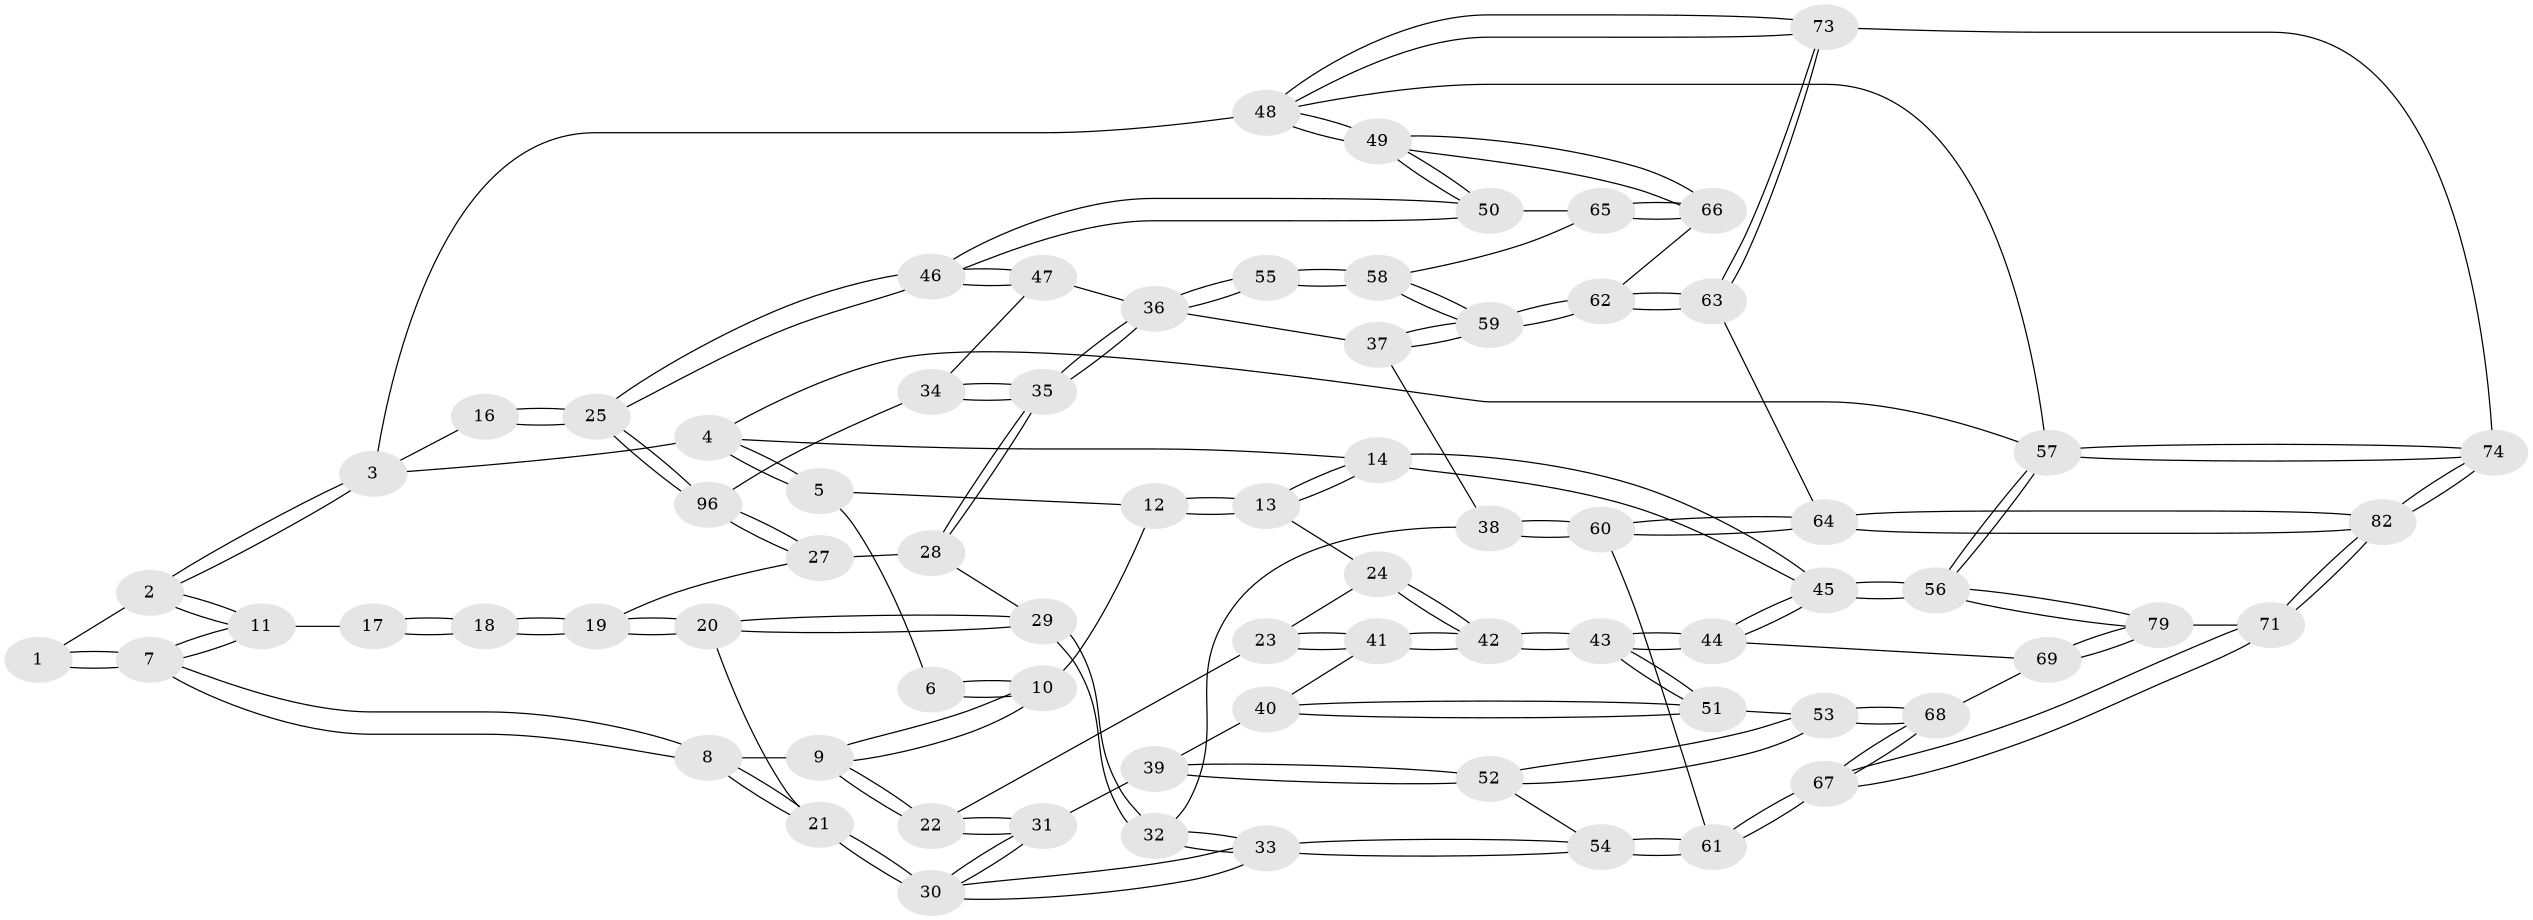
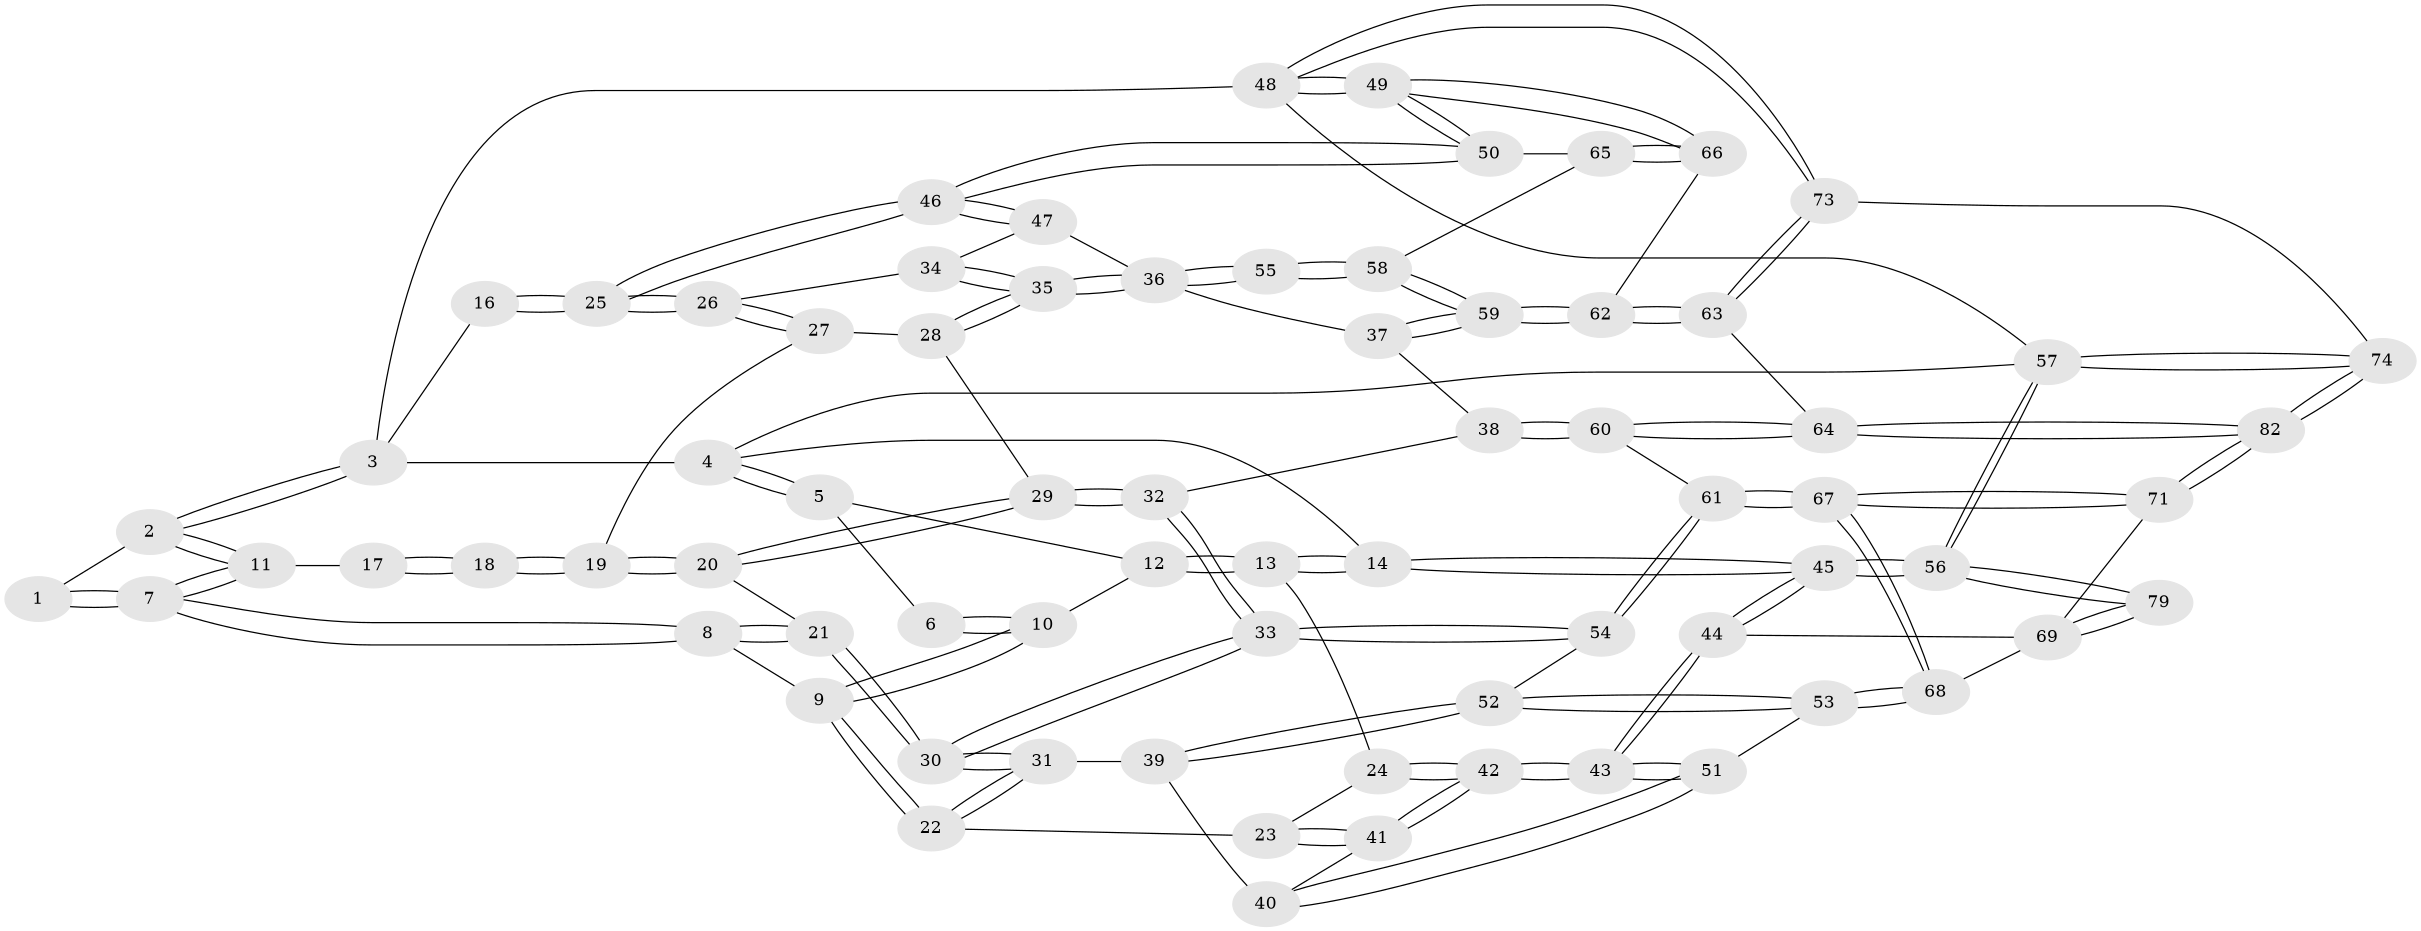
(708, 505) -> (708, 304)
(2215, 625) -> (2104, 569)
